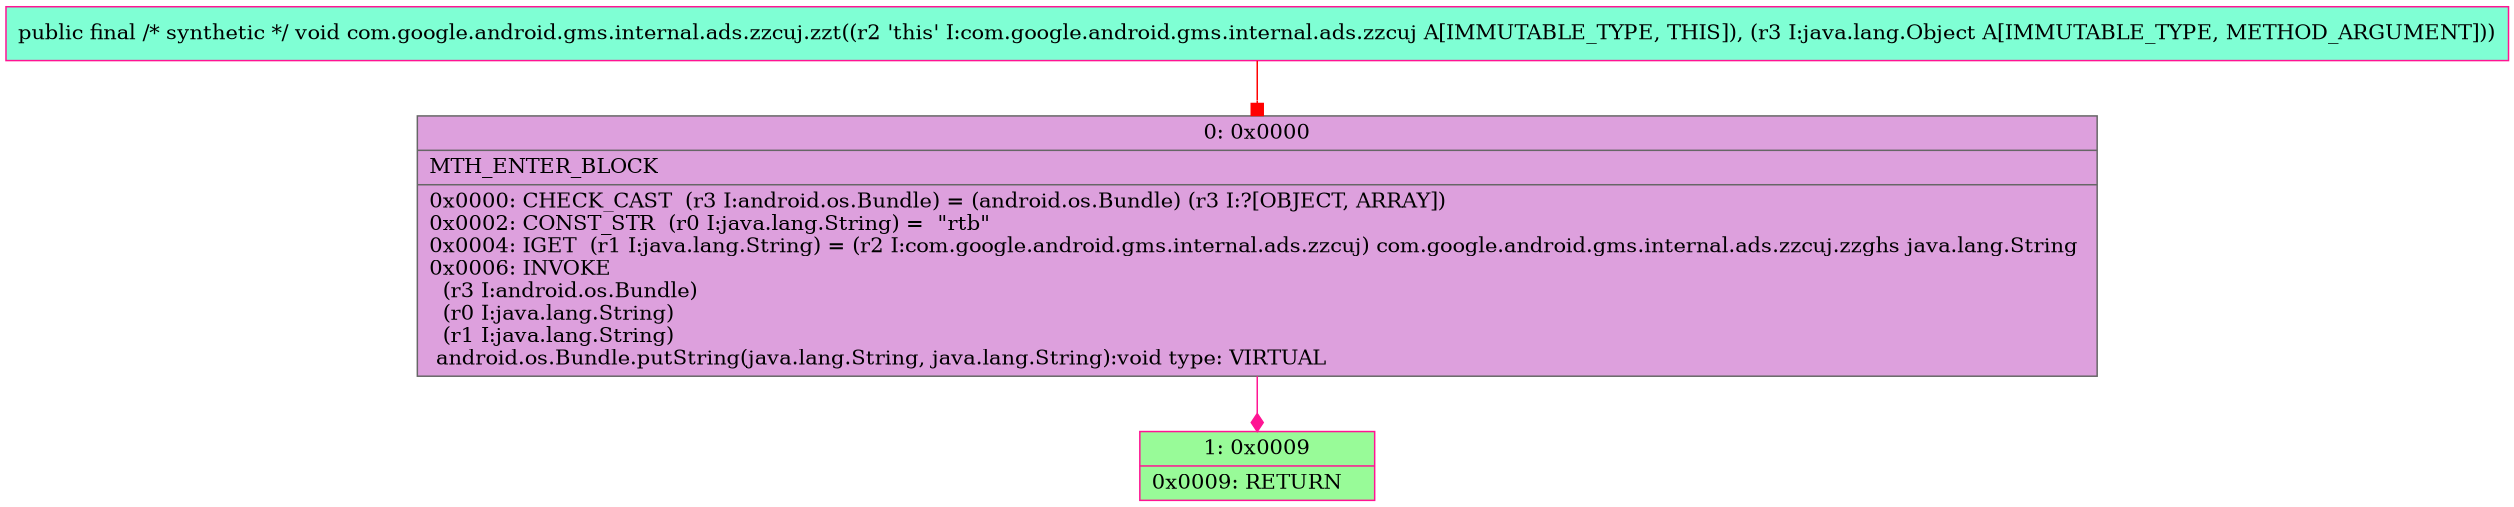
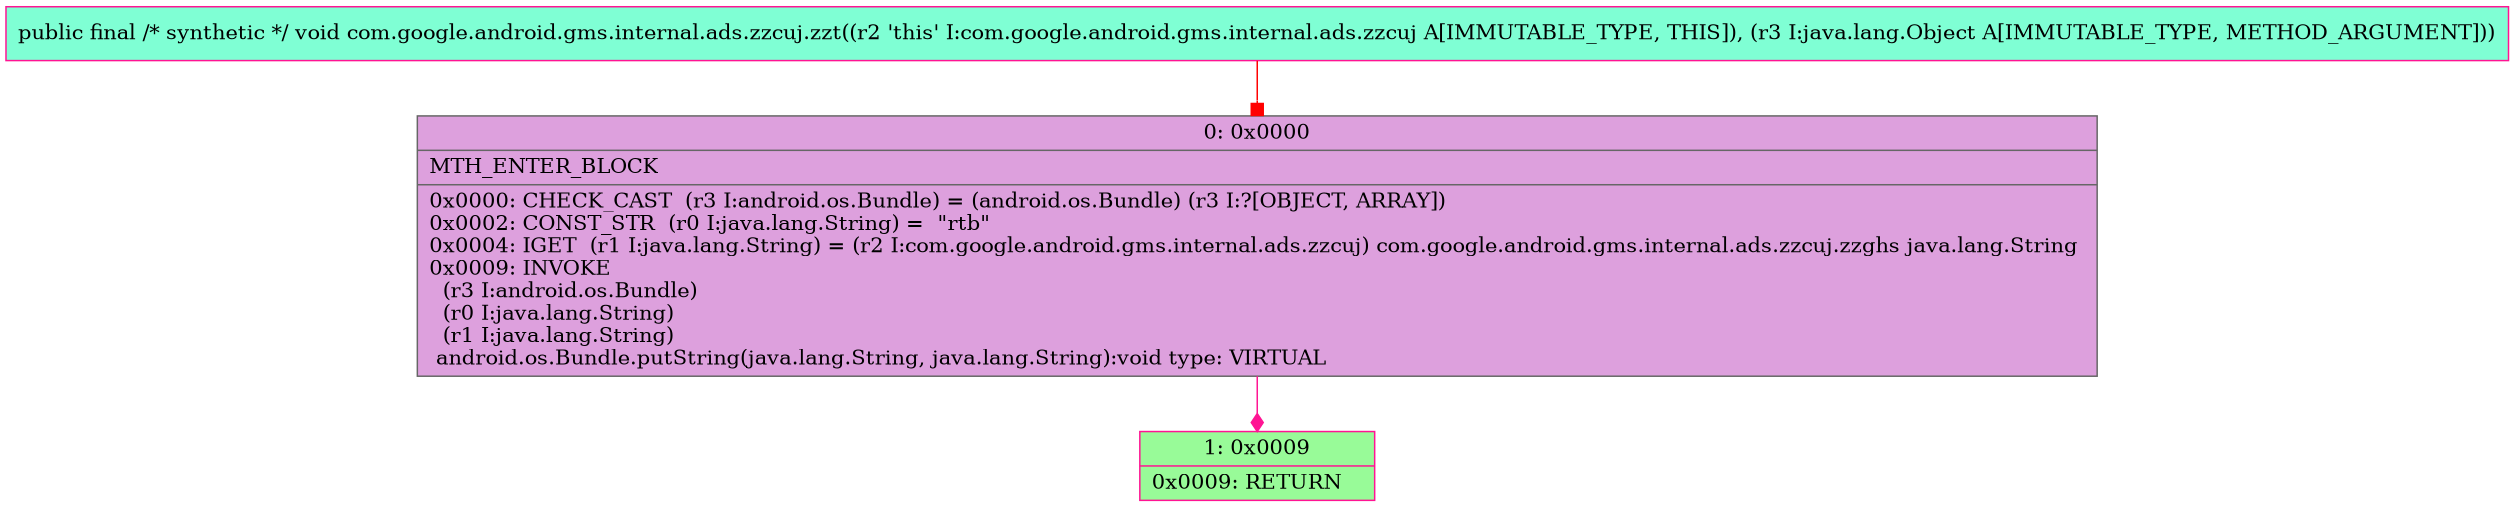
(527, 269) -> (527, 269)
